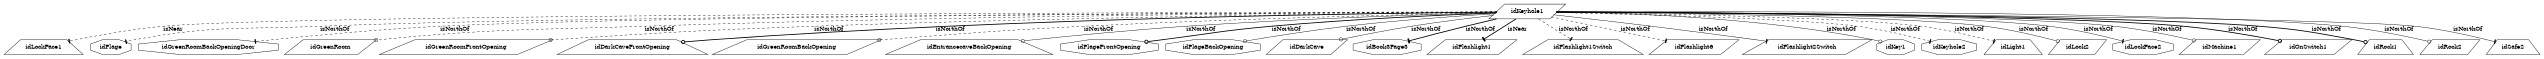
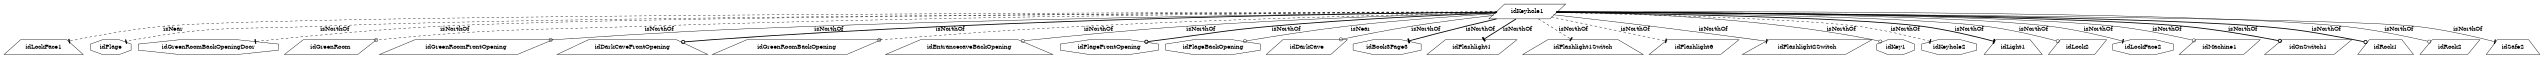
(1024, 20) -> (1024, 20)
(1830, 20) -> (1830, 20)
(1361, 29) -> (1361, 29)
(1518, 29) -> (1518, 29)
